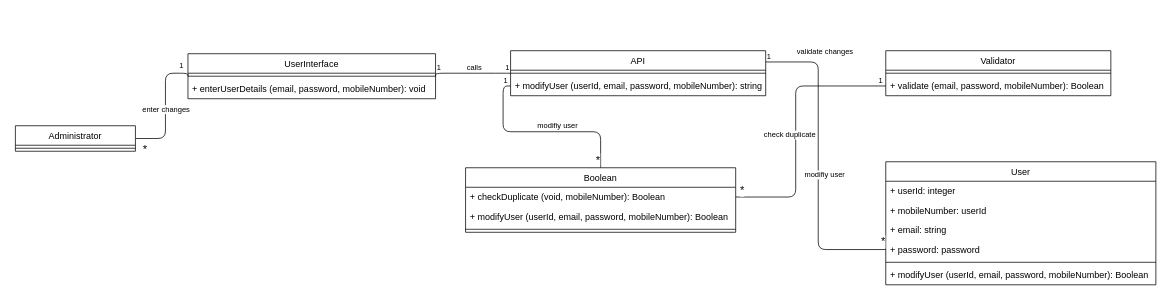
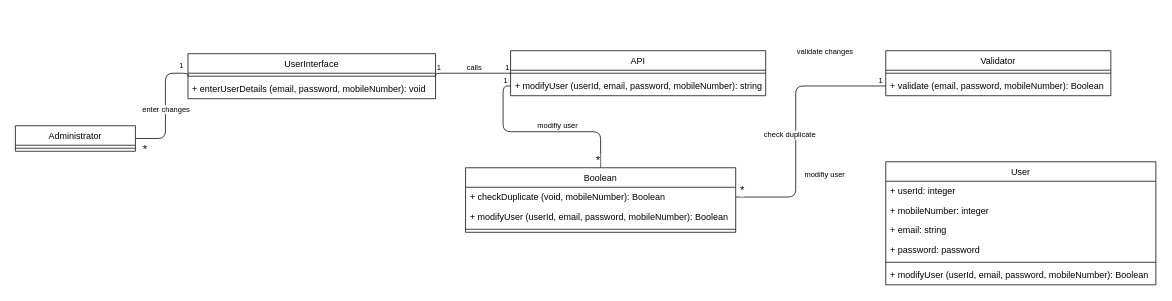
(818, 162) -> none
(939, 211) -> (940, 211)
